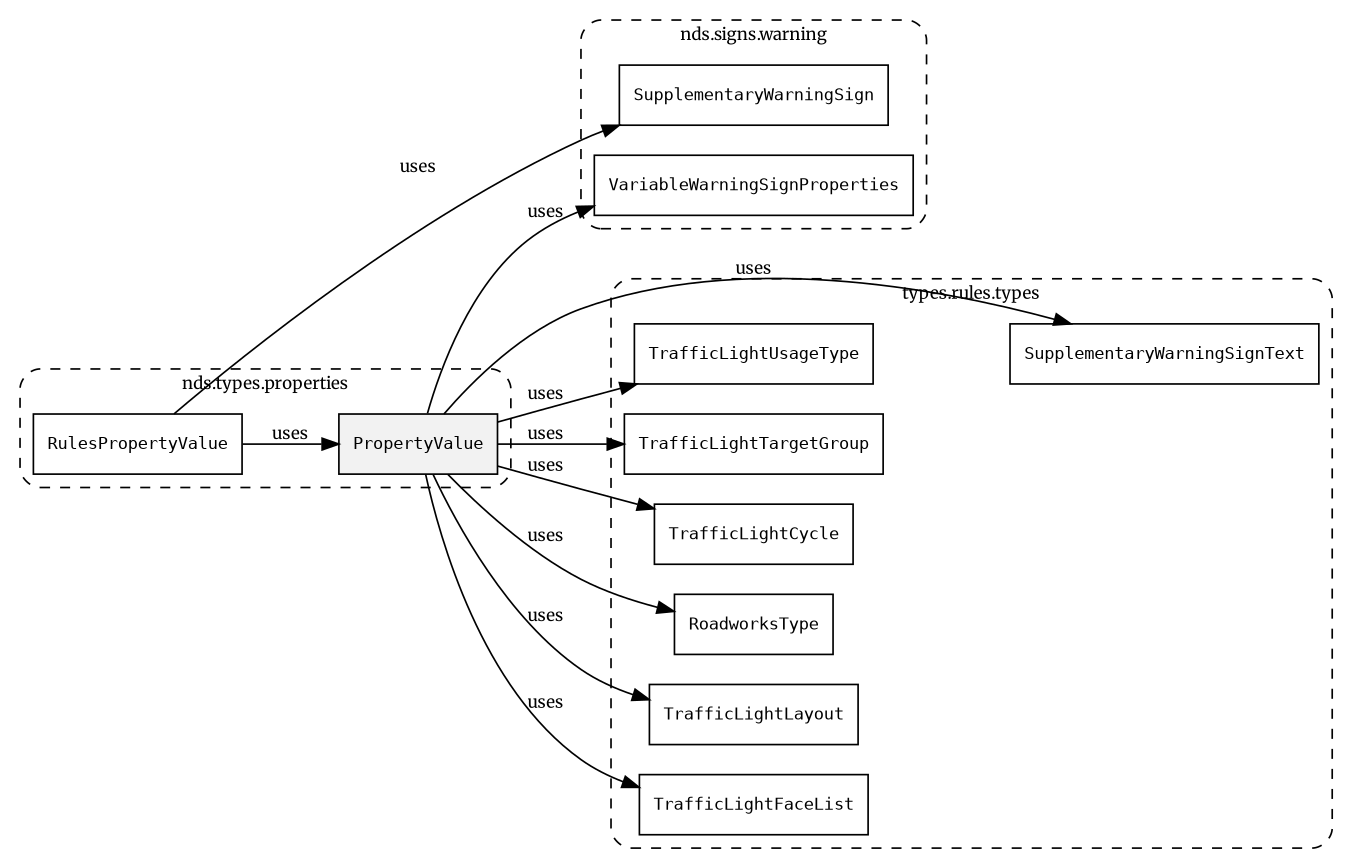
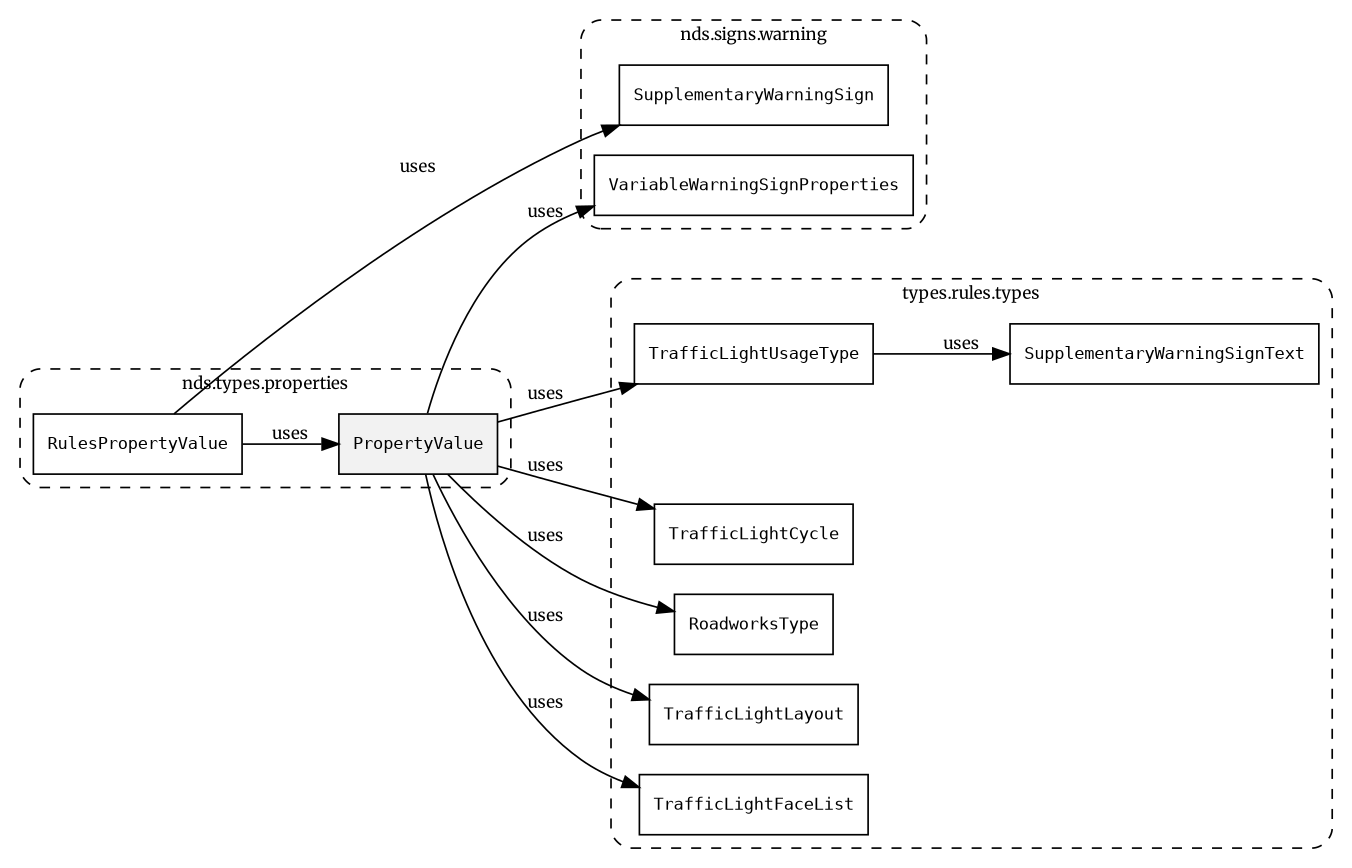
(650, 290) -> (933, 354)
(754, 444) -> none
